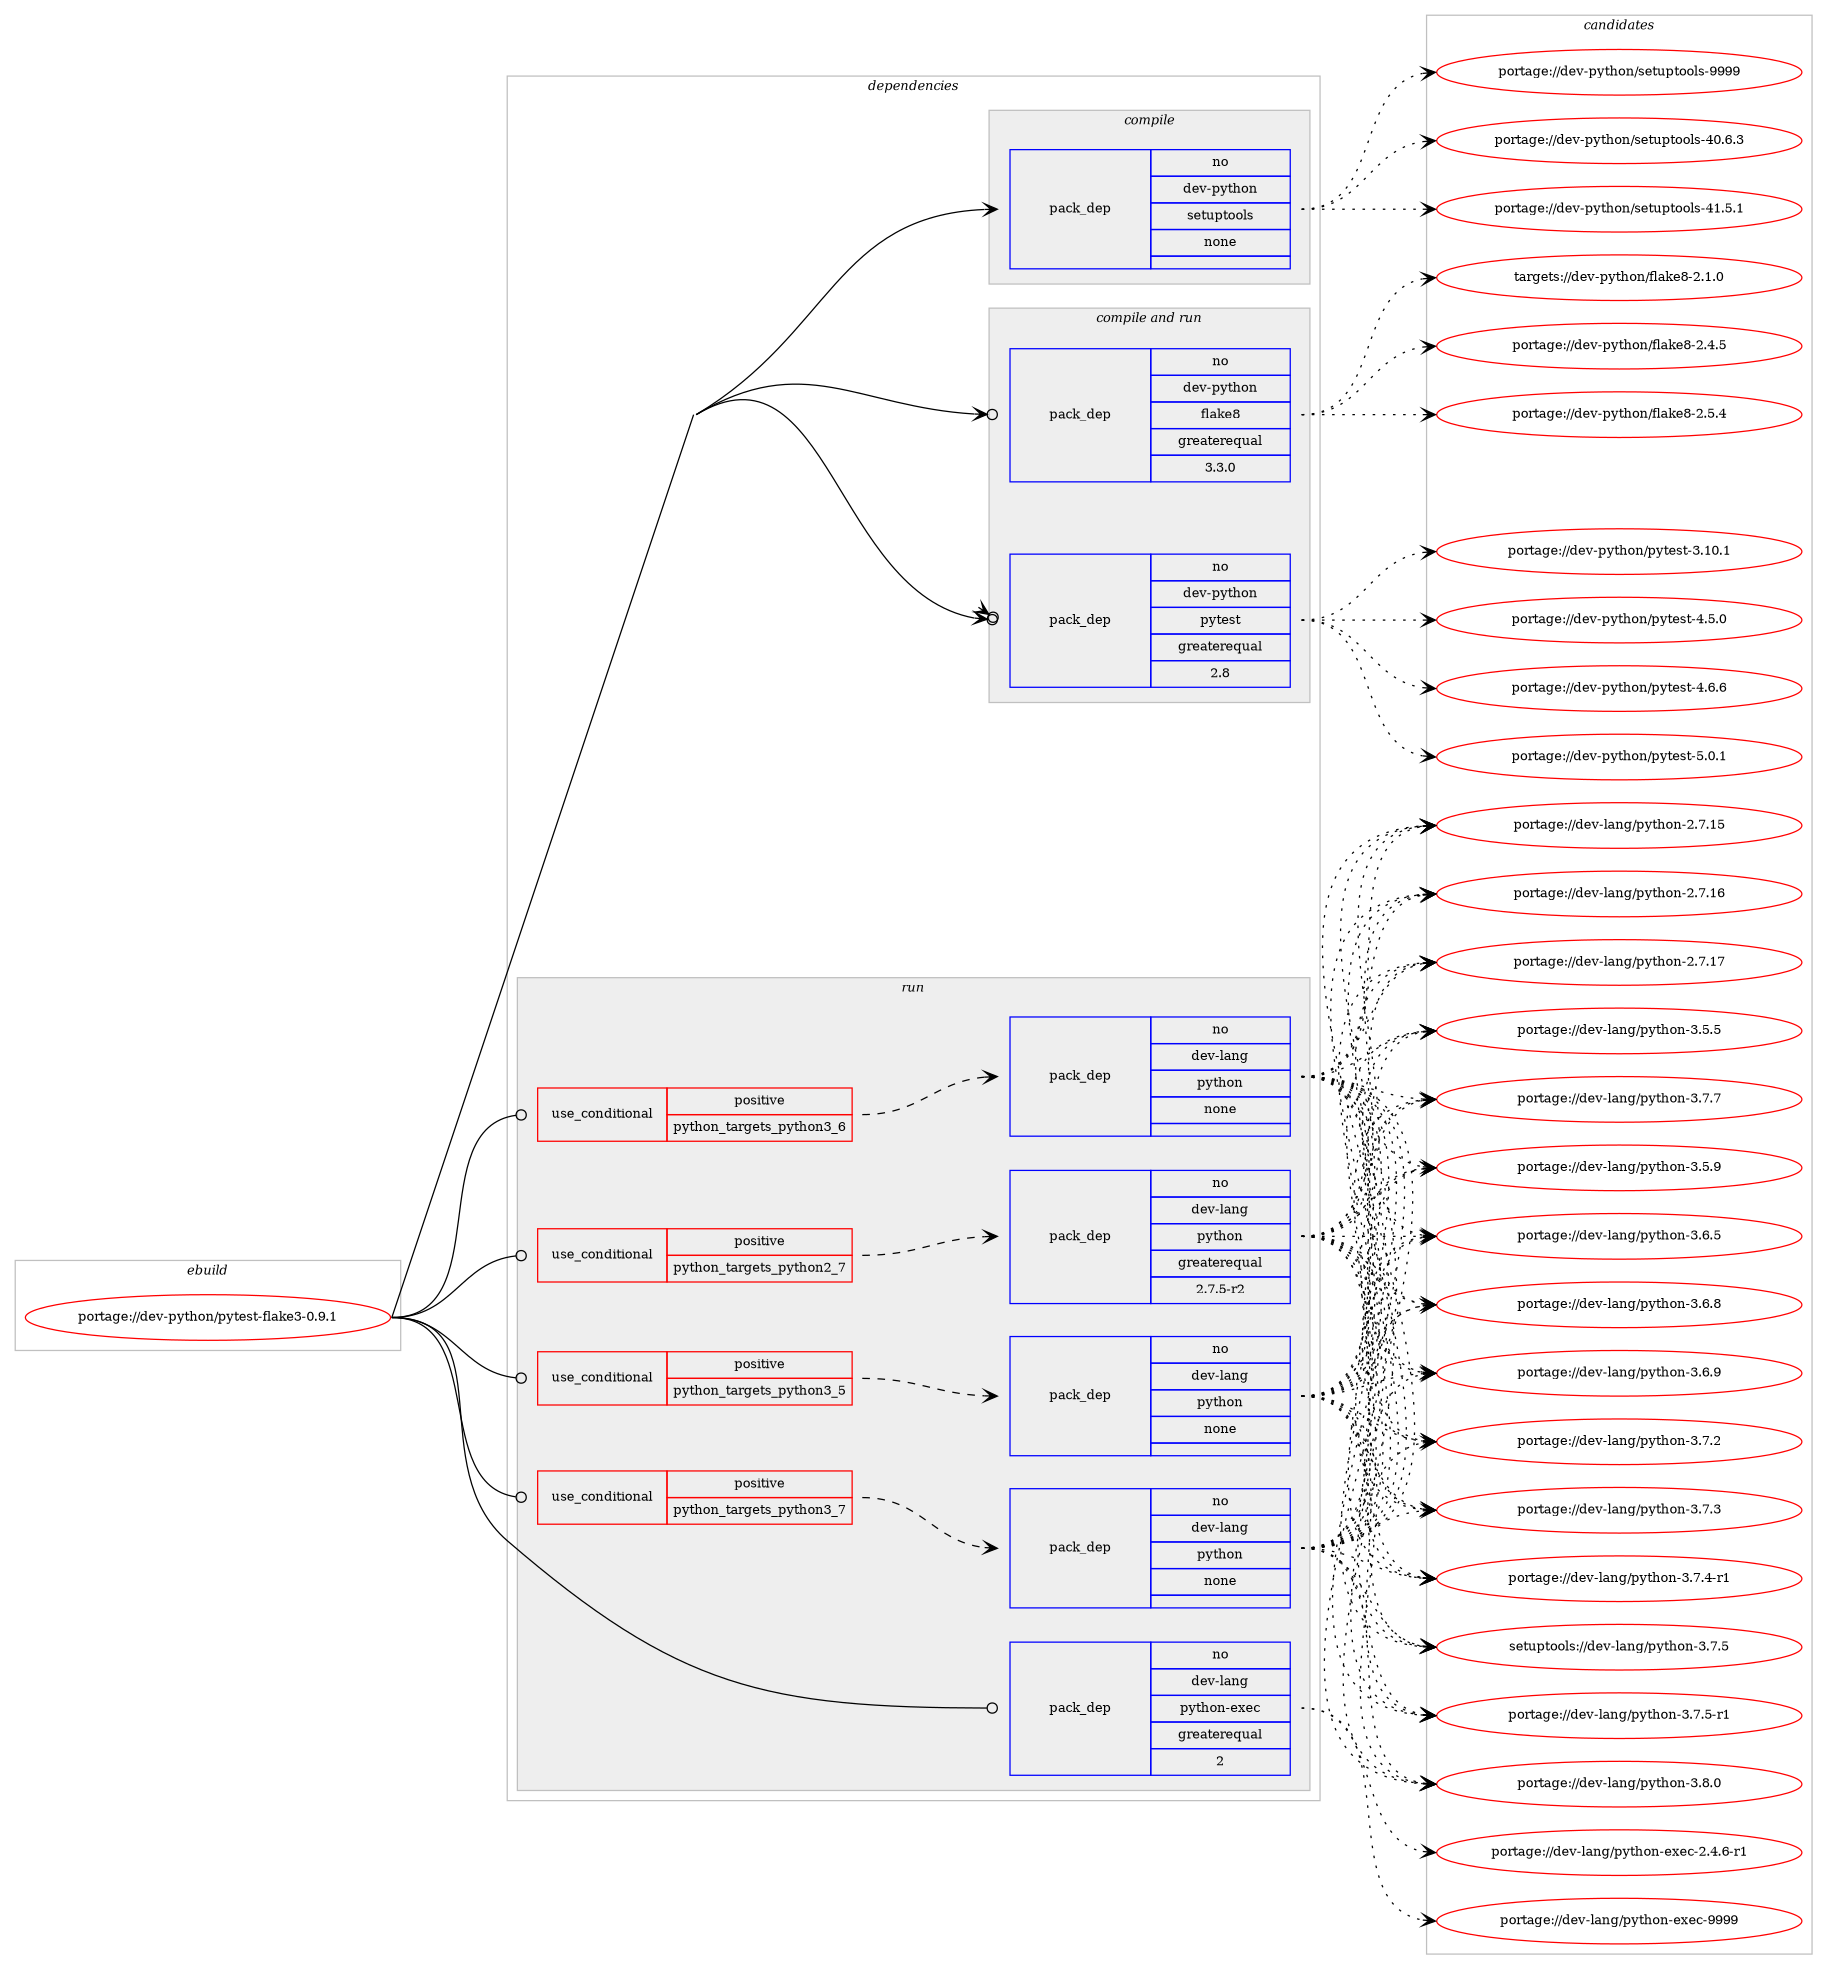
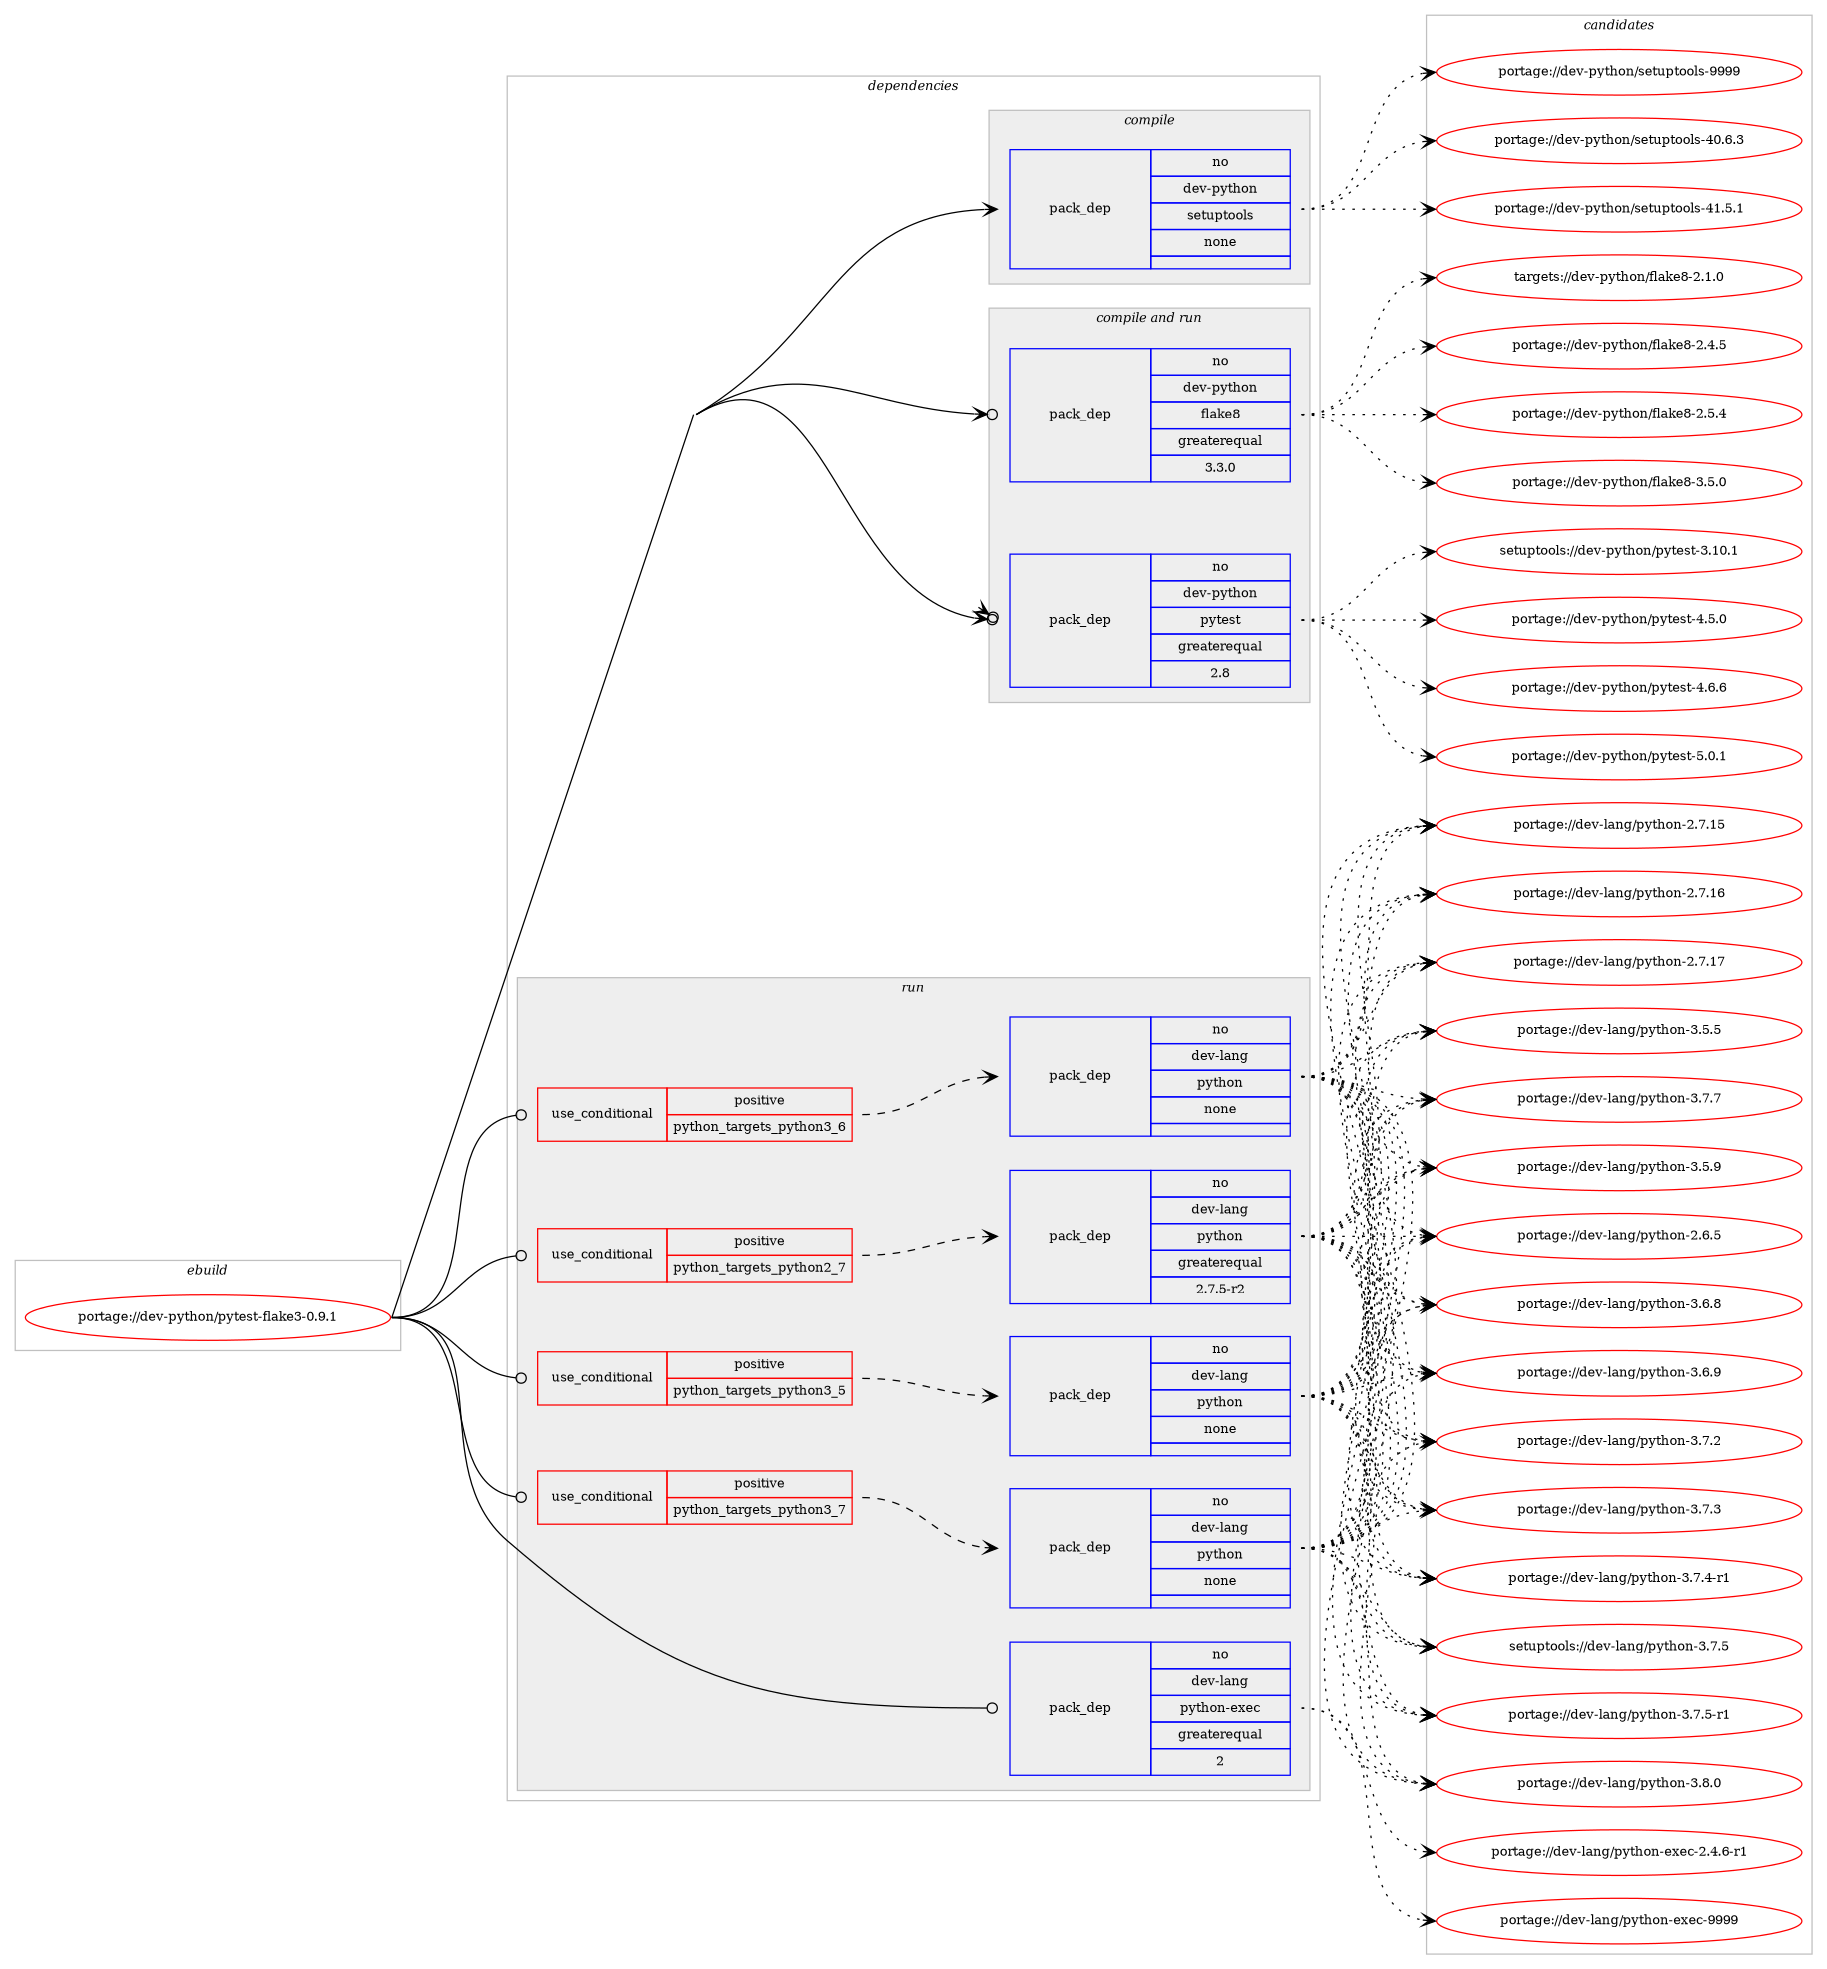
none -> (1619, 483)
(1619, 552) -> (1619, 552)
(1619, 1236) -> (1619, 1236)
